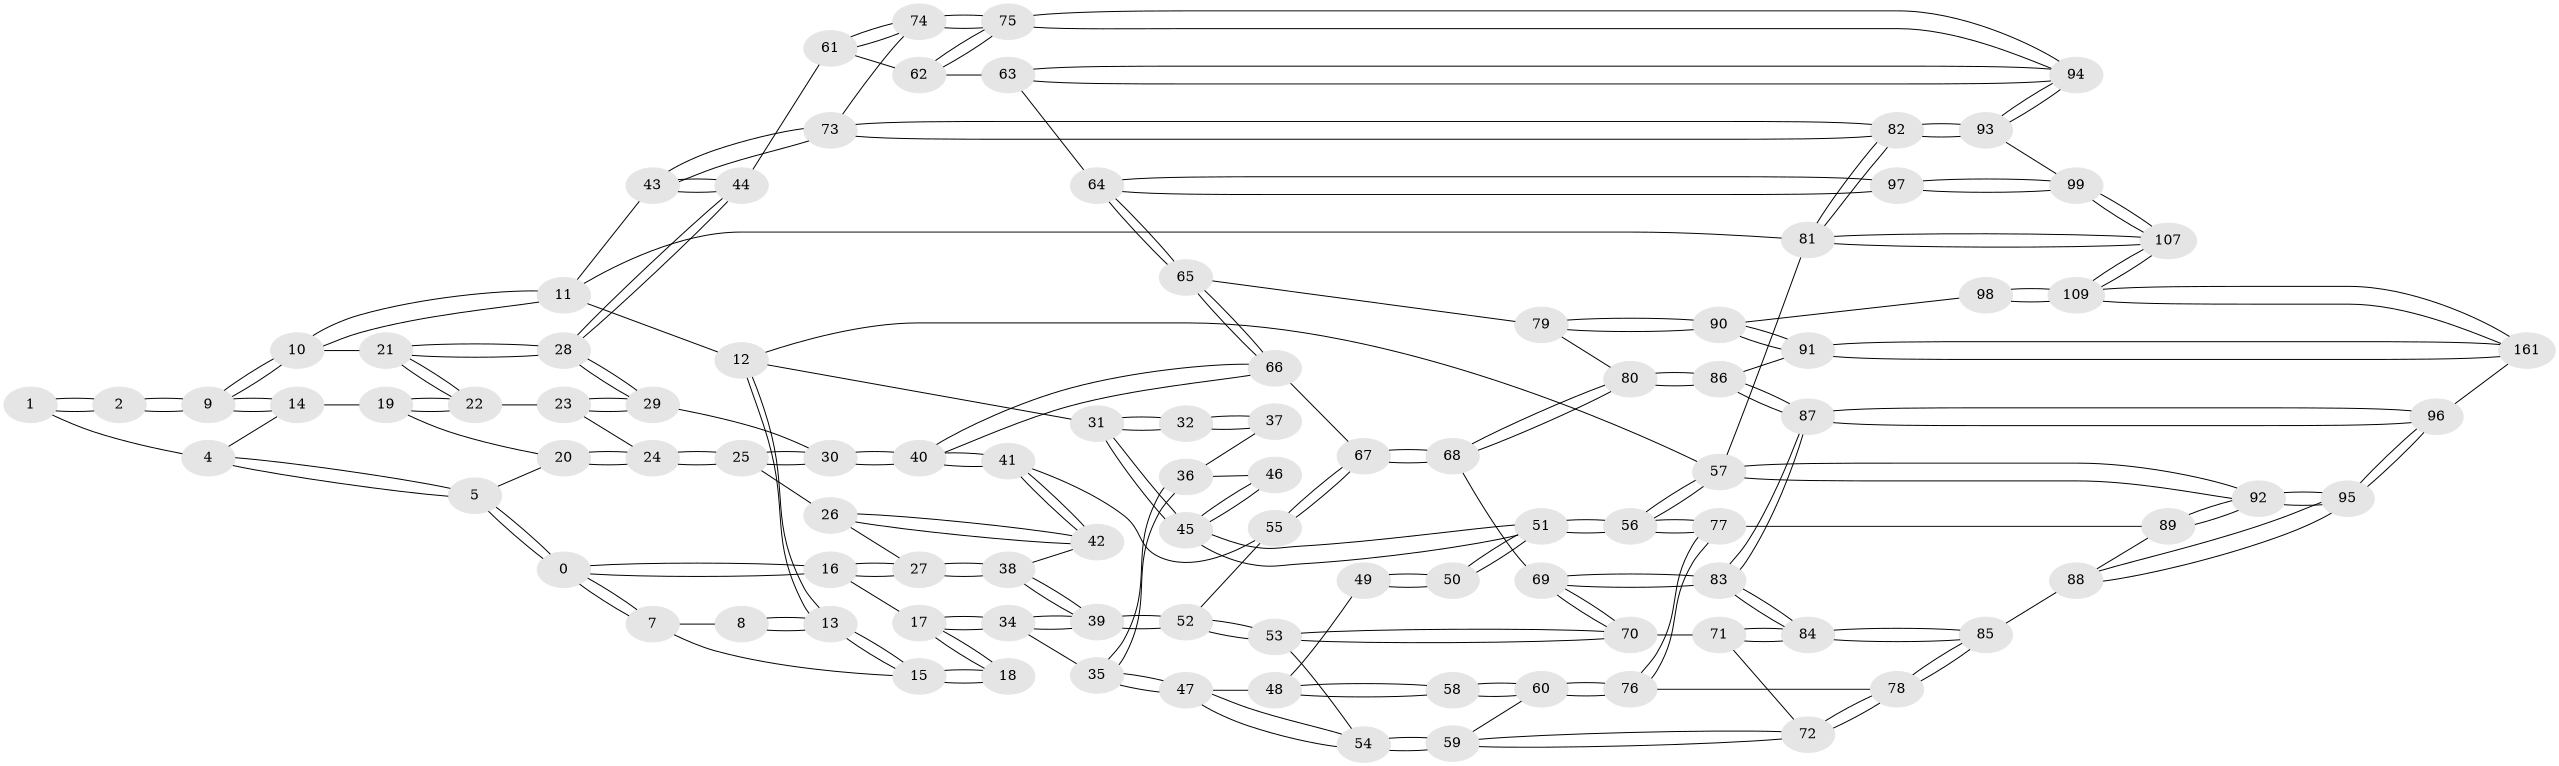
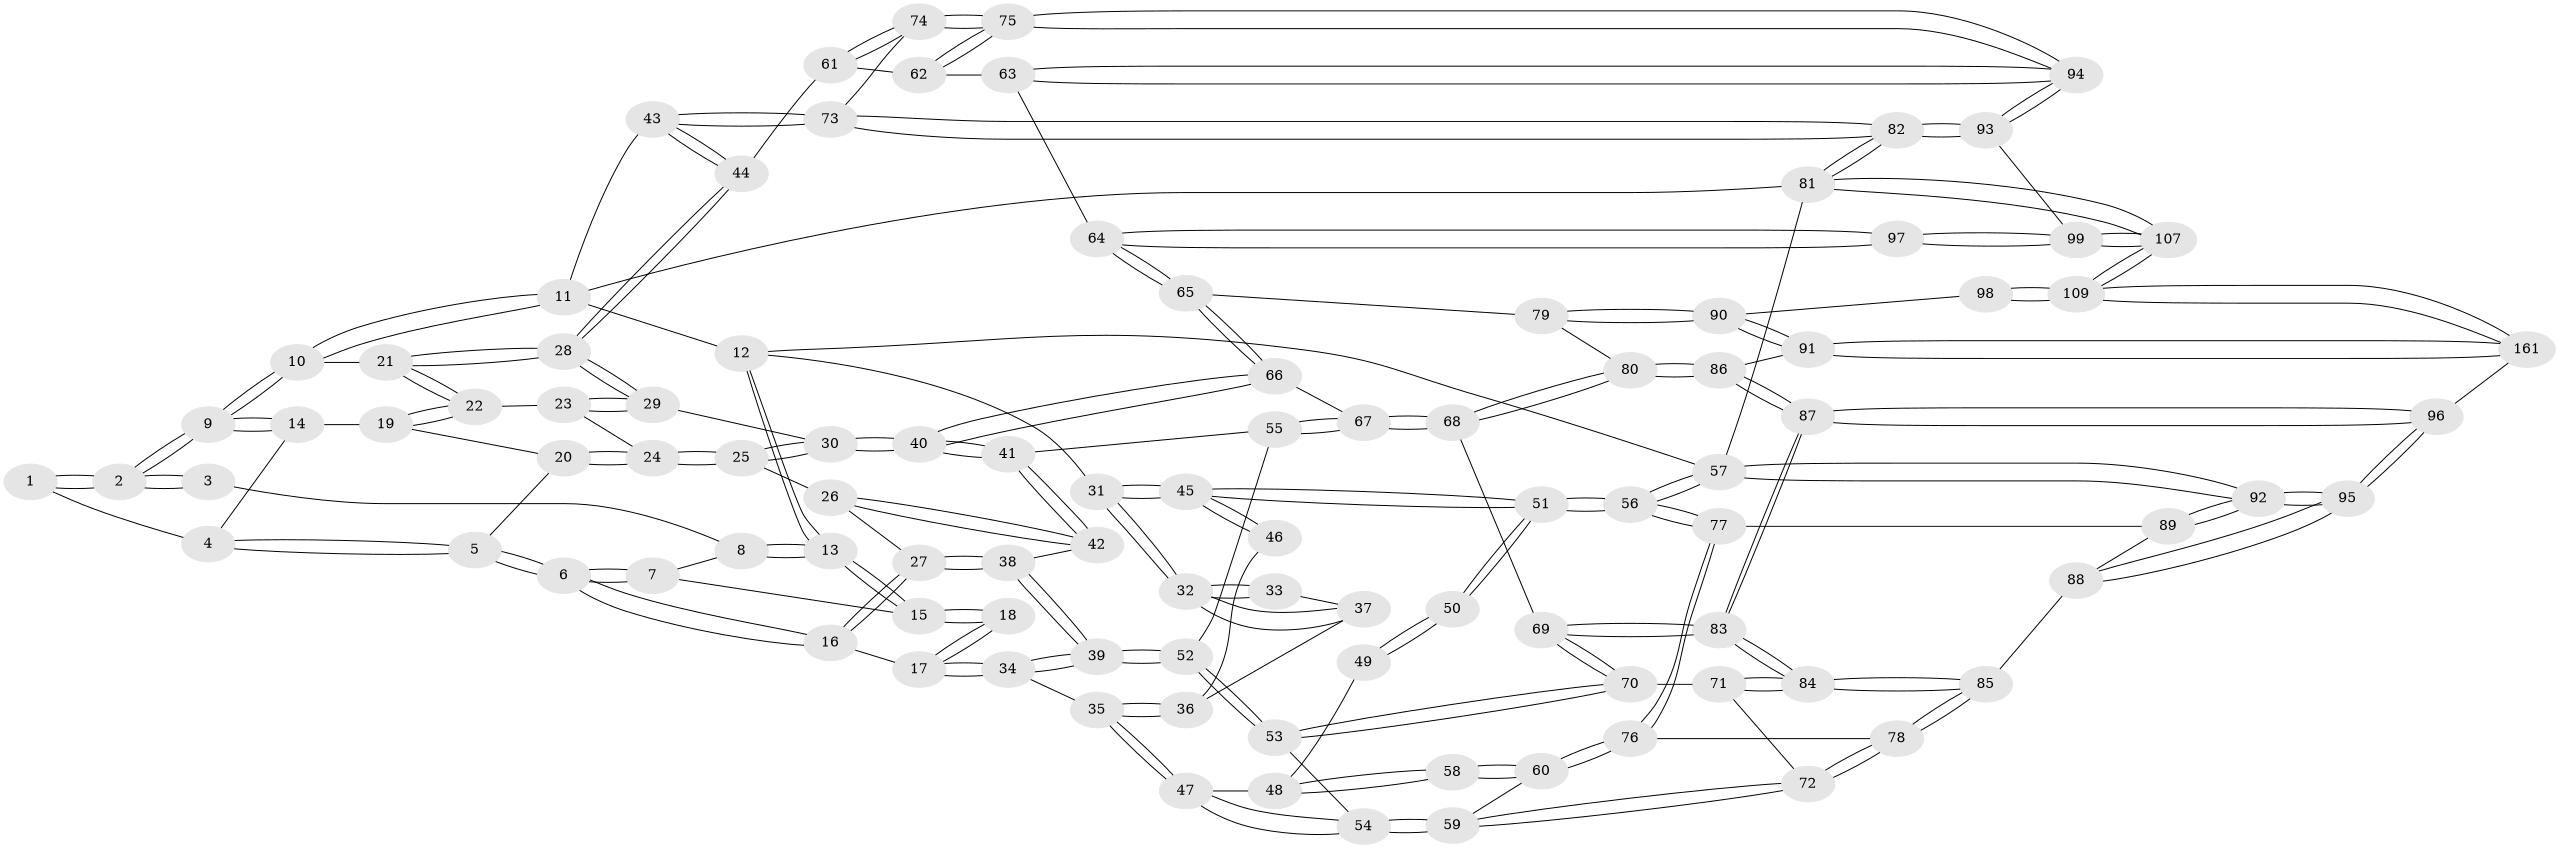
none -> (208, 482)
(564, 570) -> (564, 576)
none -> (1275, 592)
